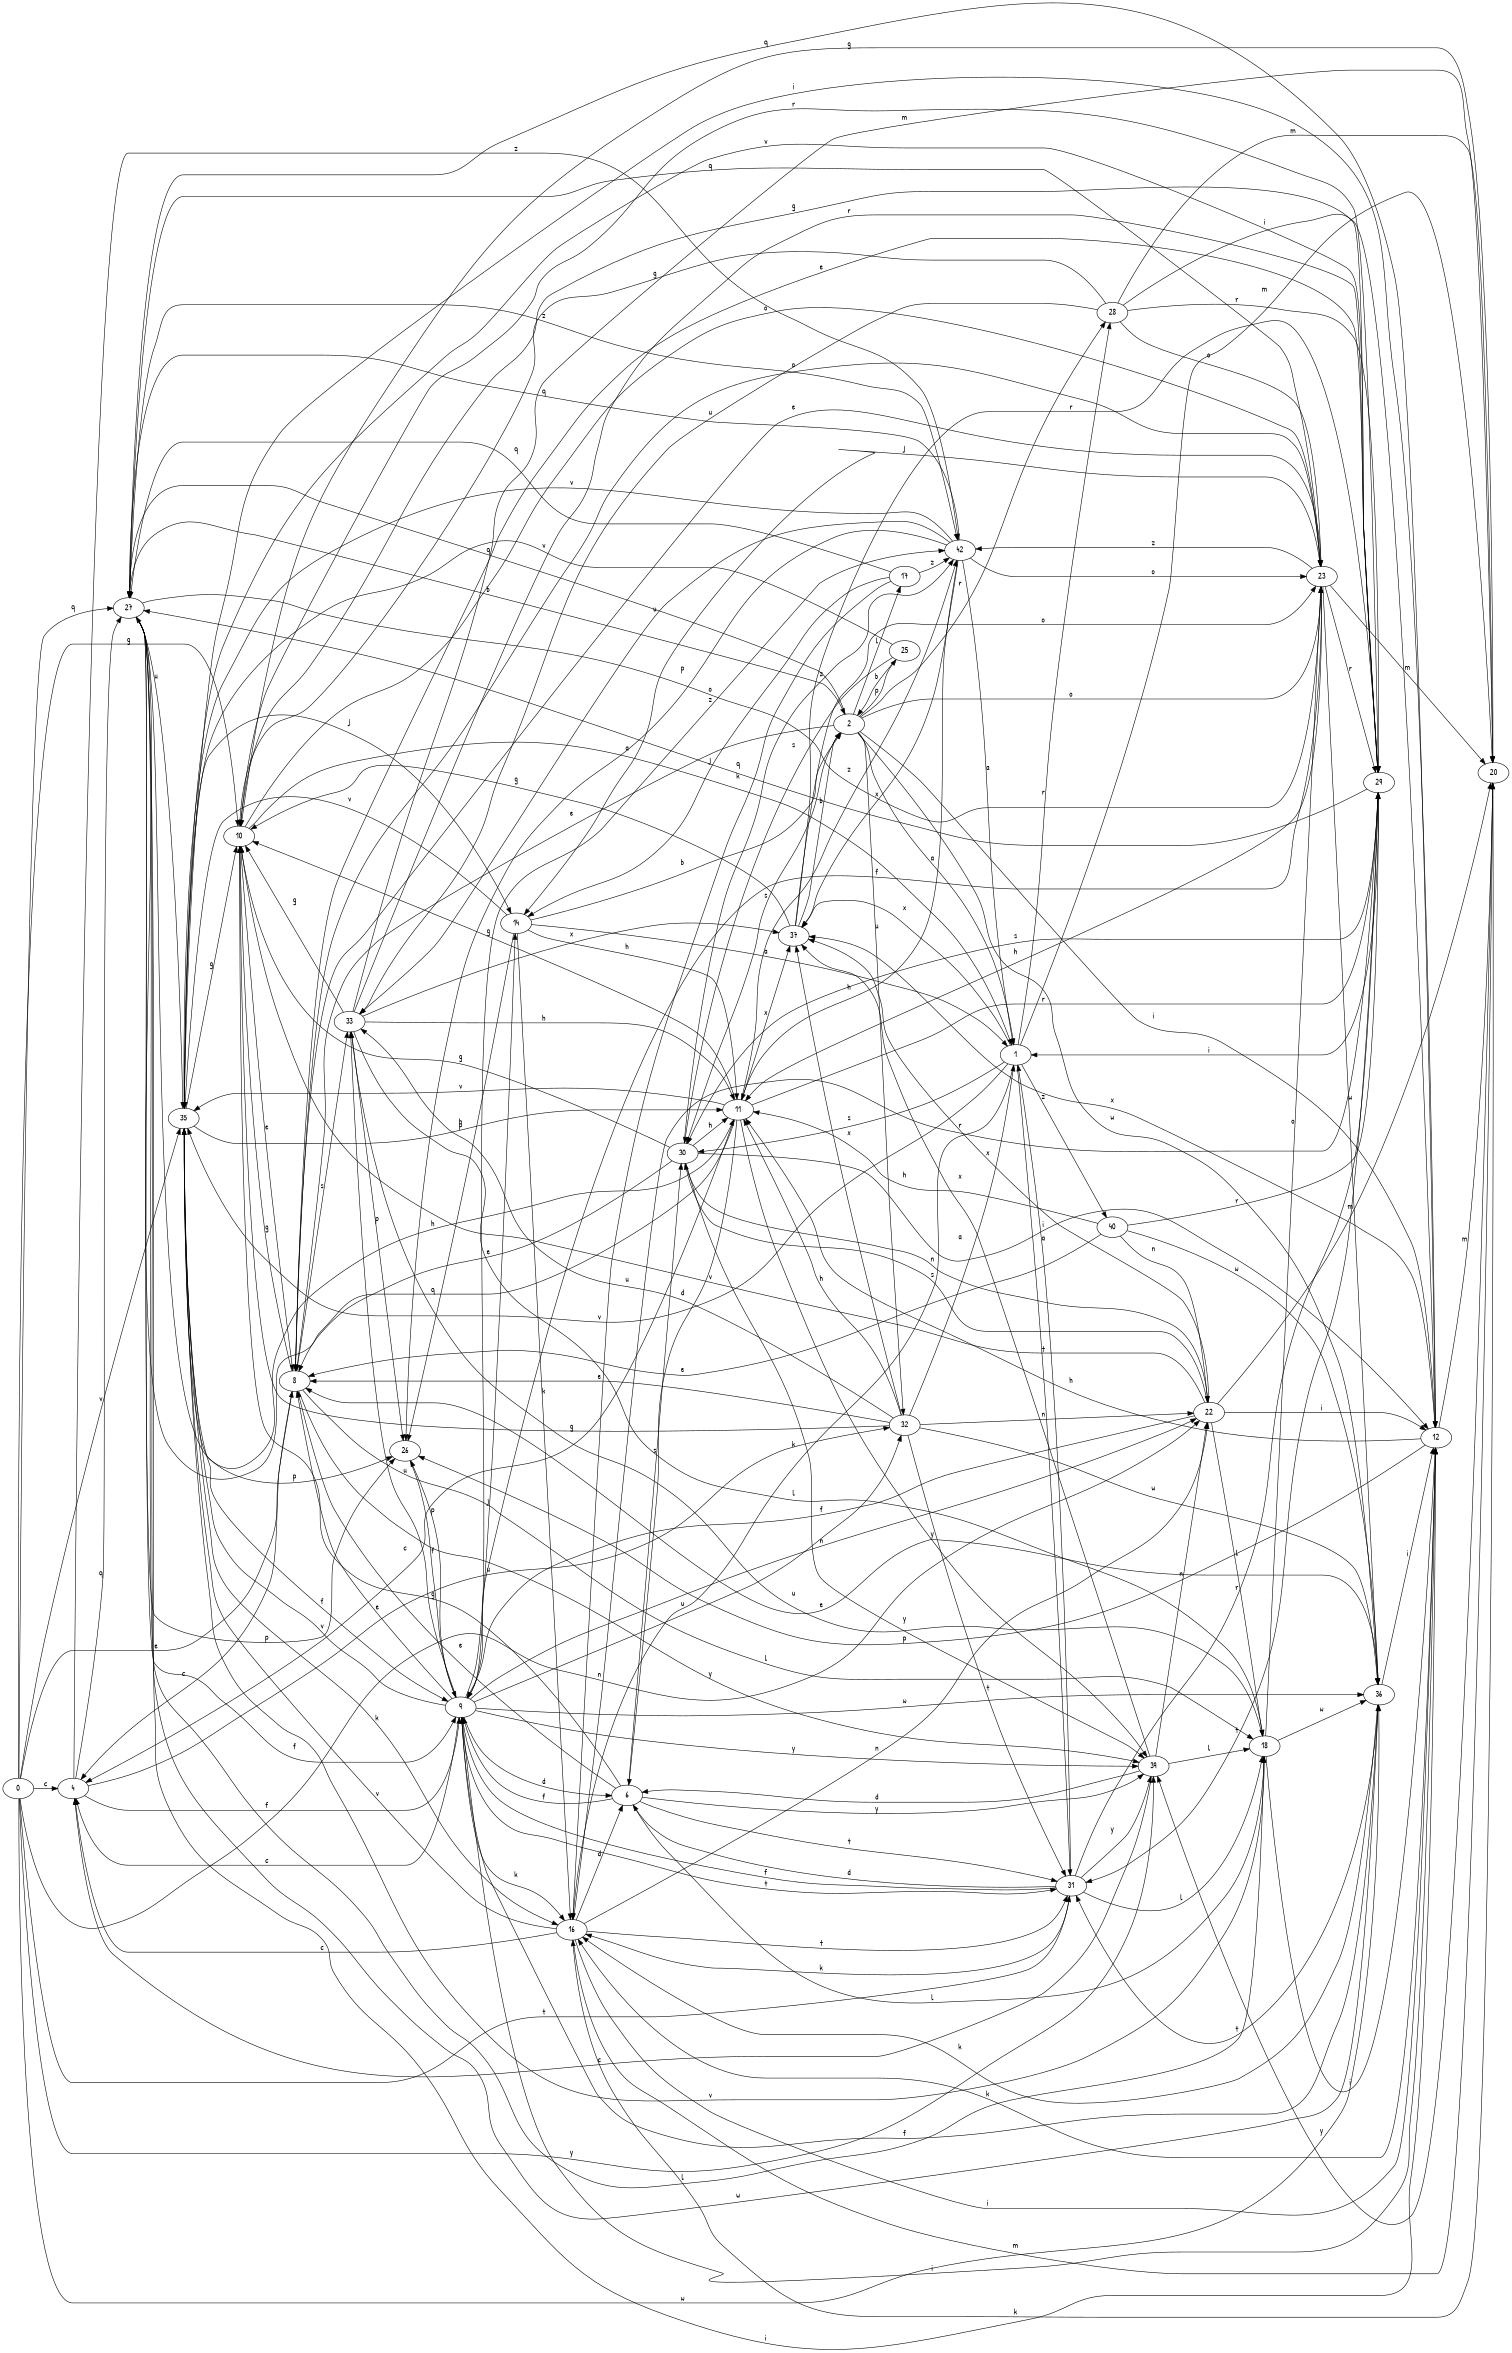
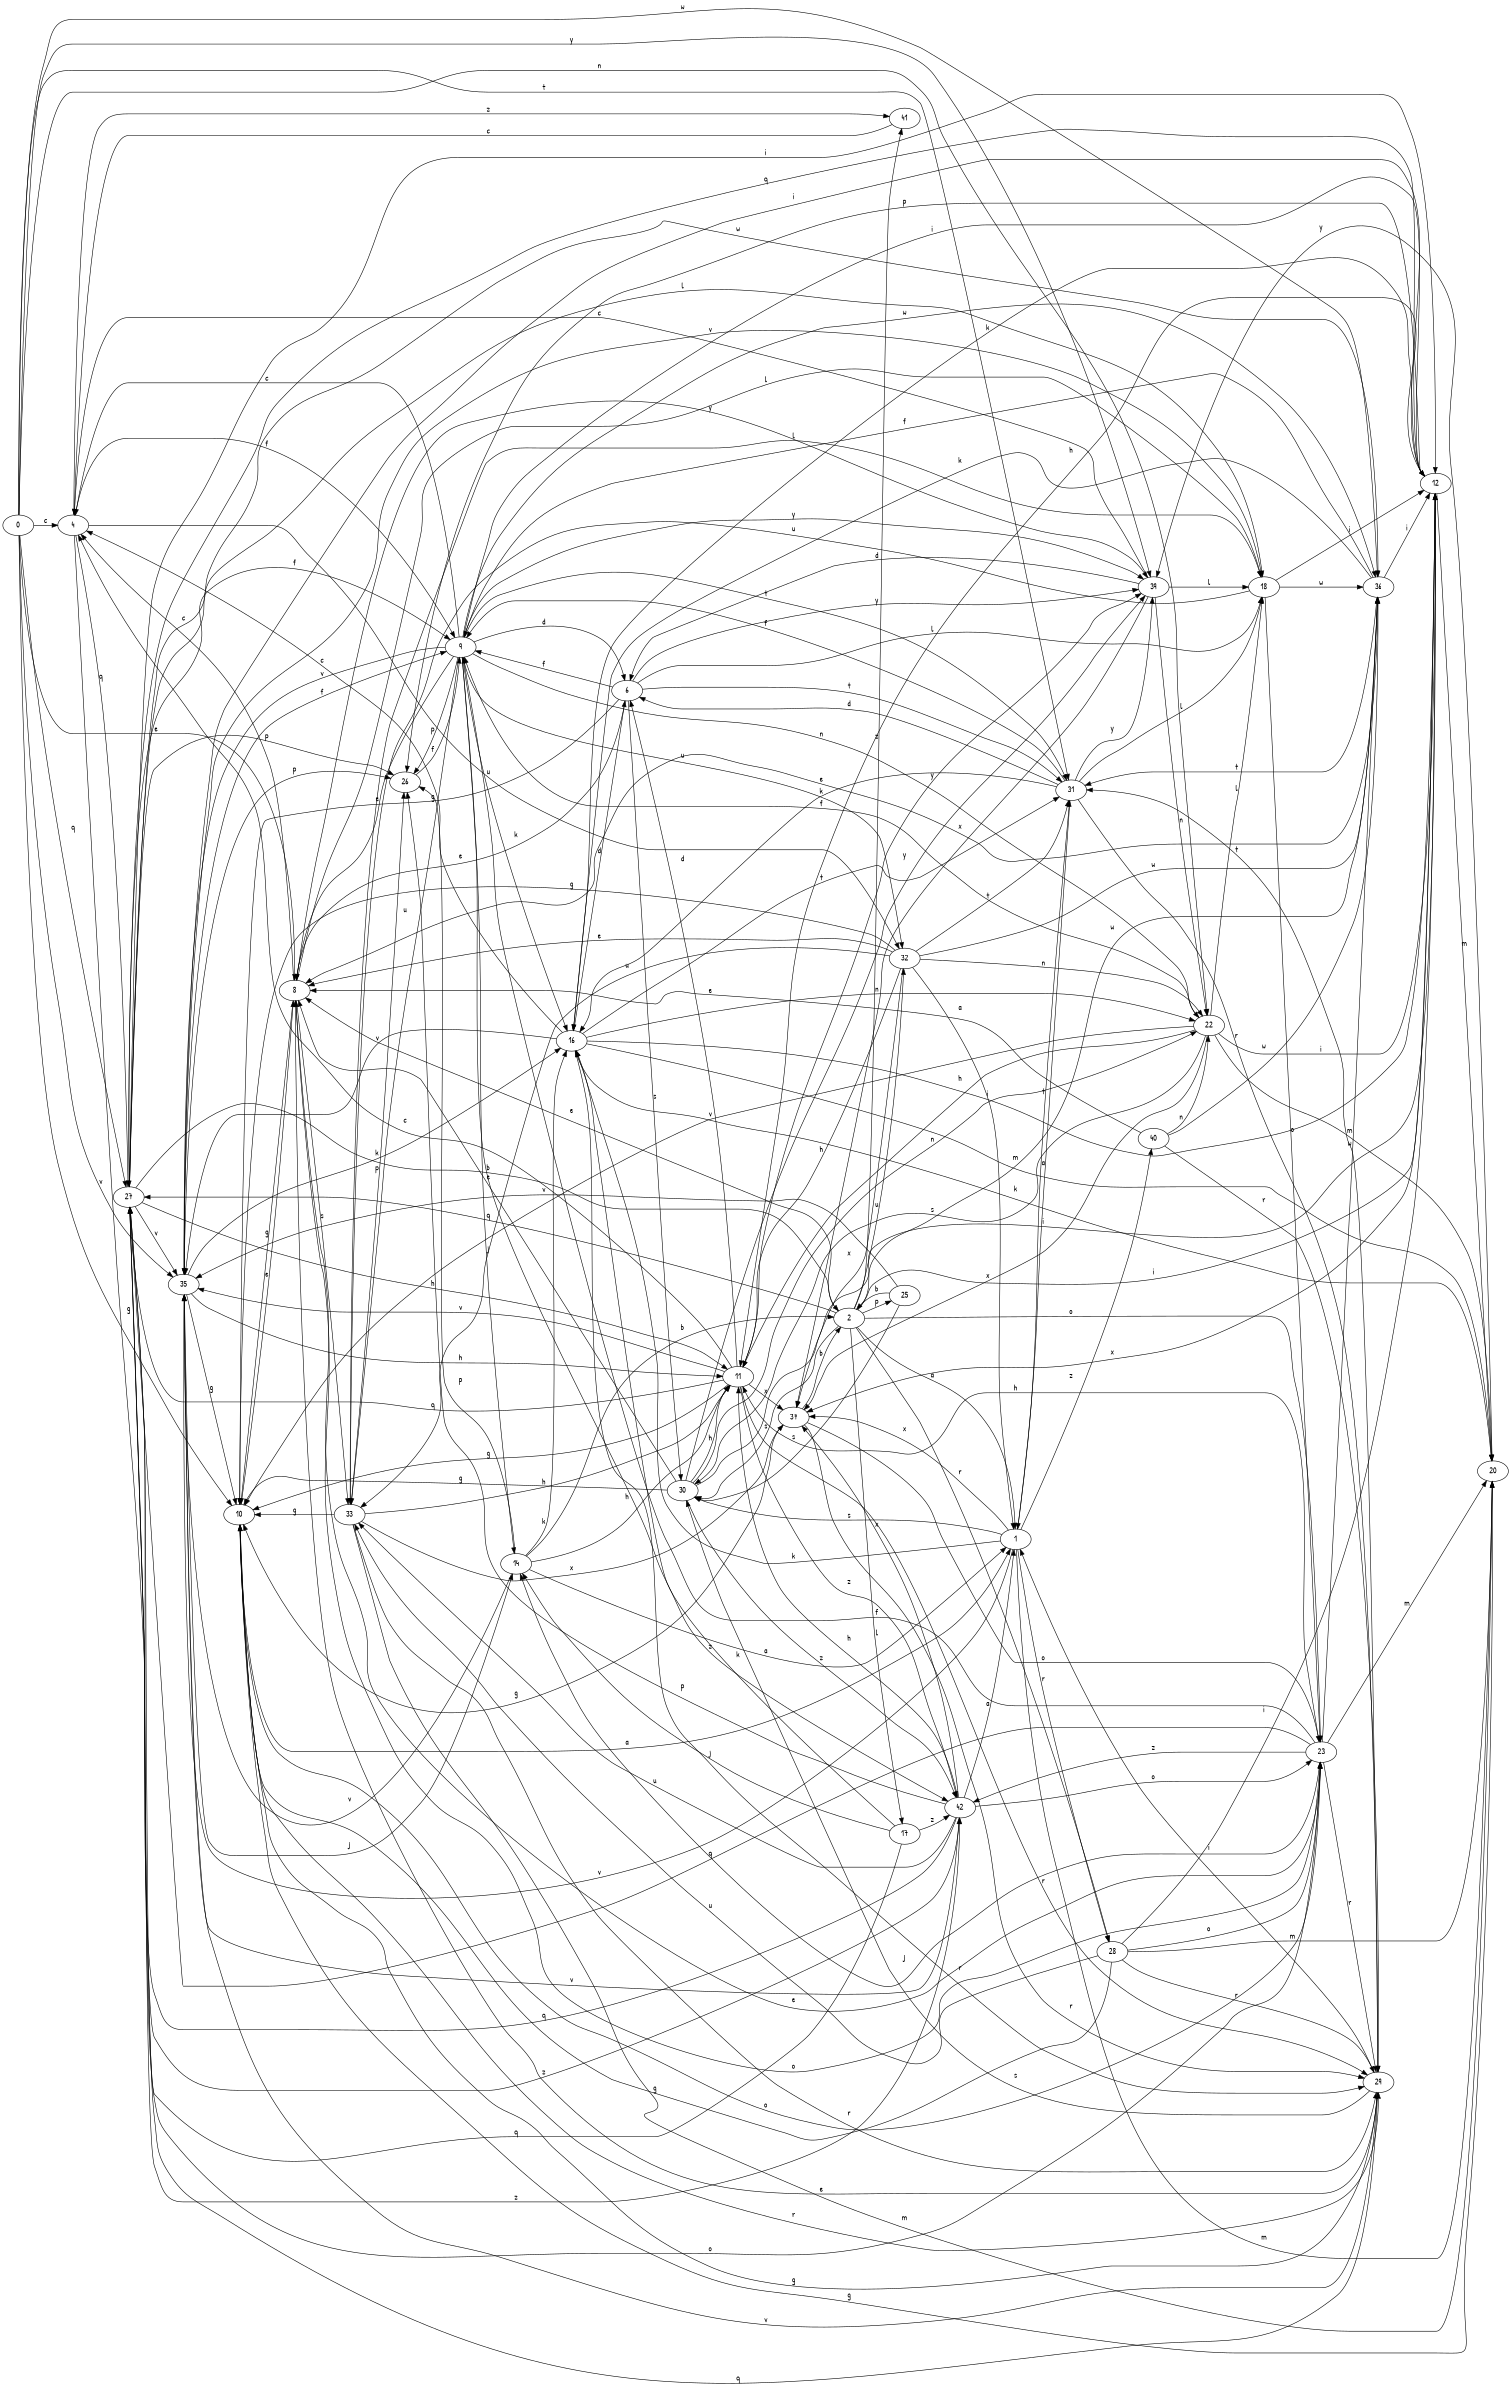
none -> (905, 118)
(156, 676) -> (156, 1233)
(920, 1189) -> (935, 1119)
